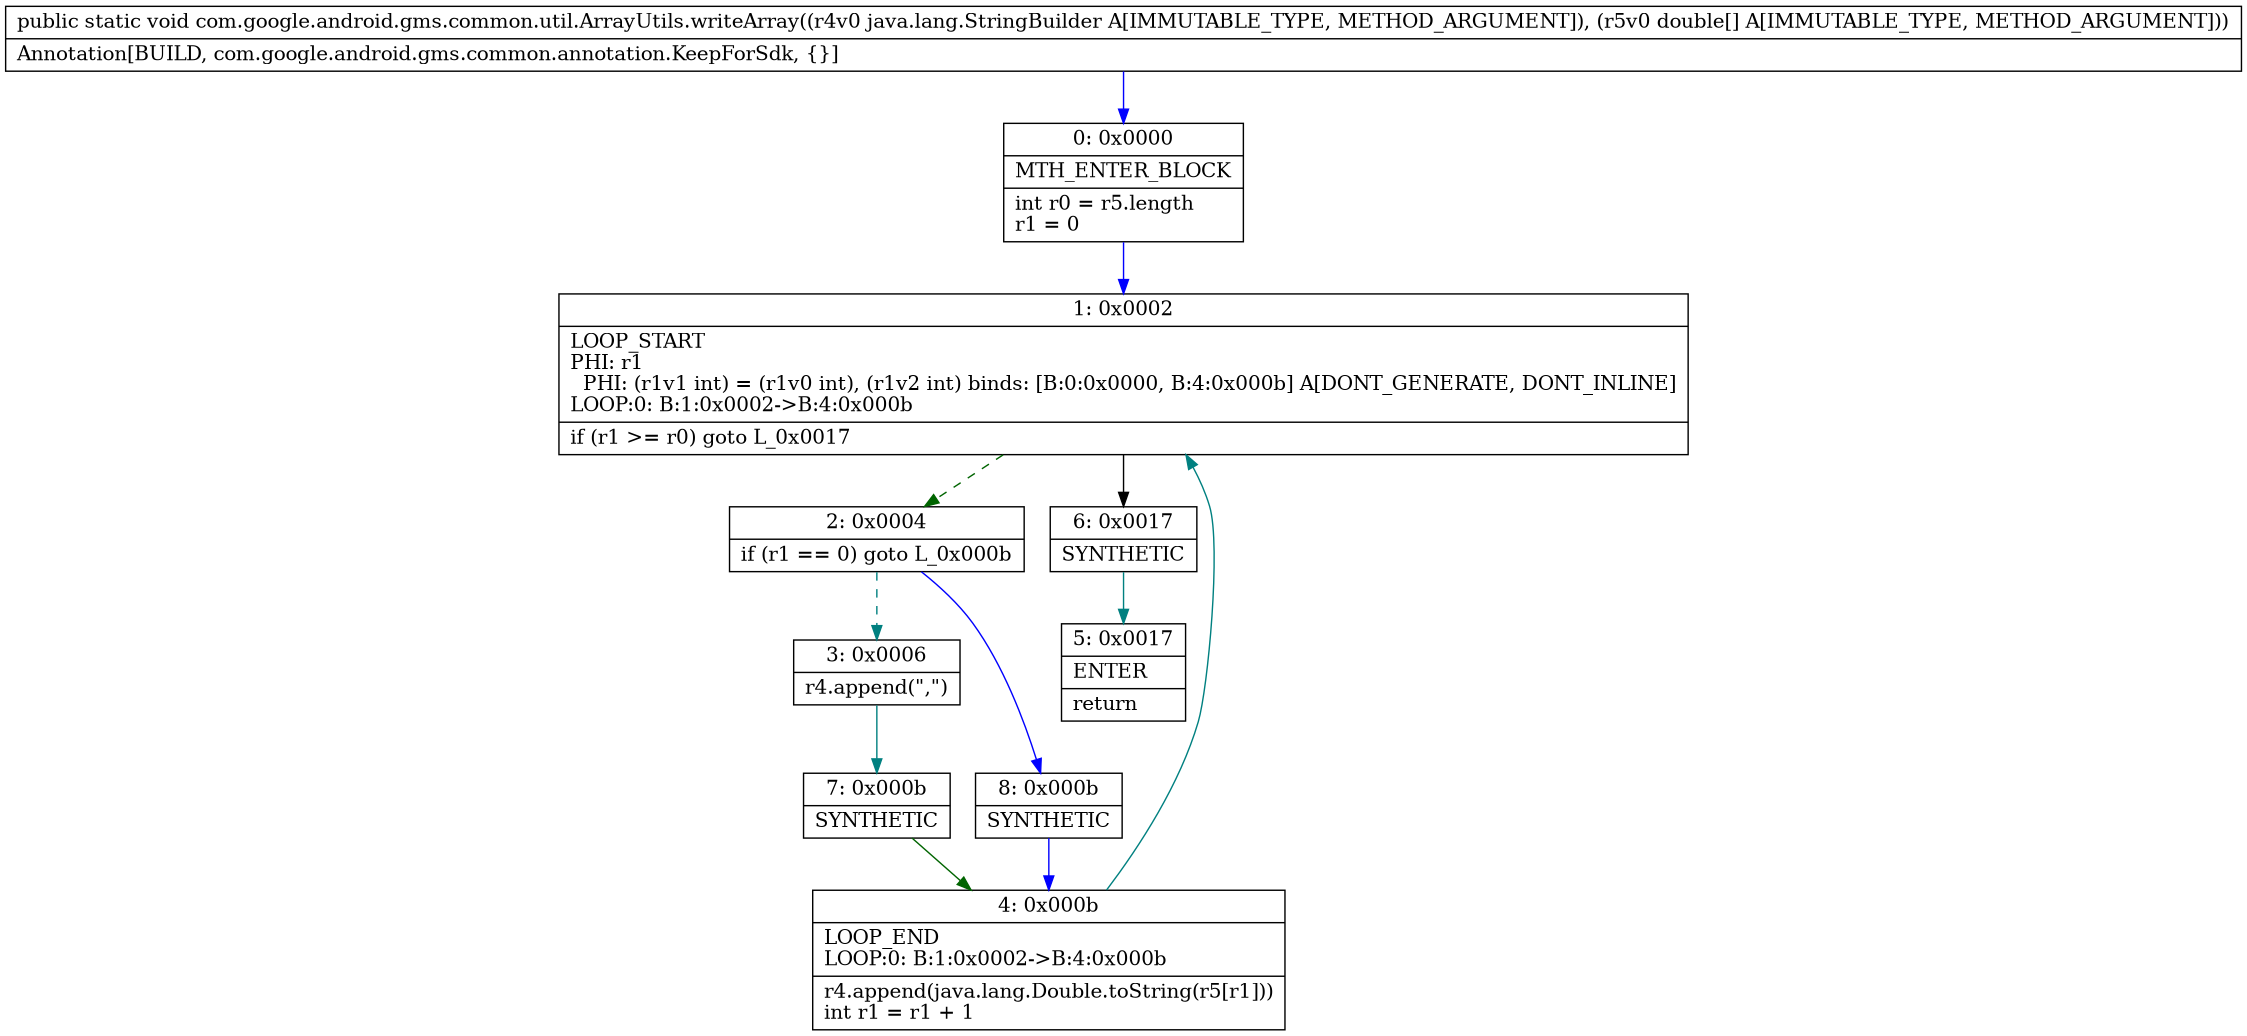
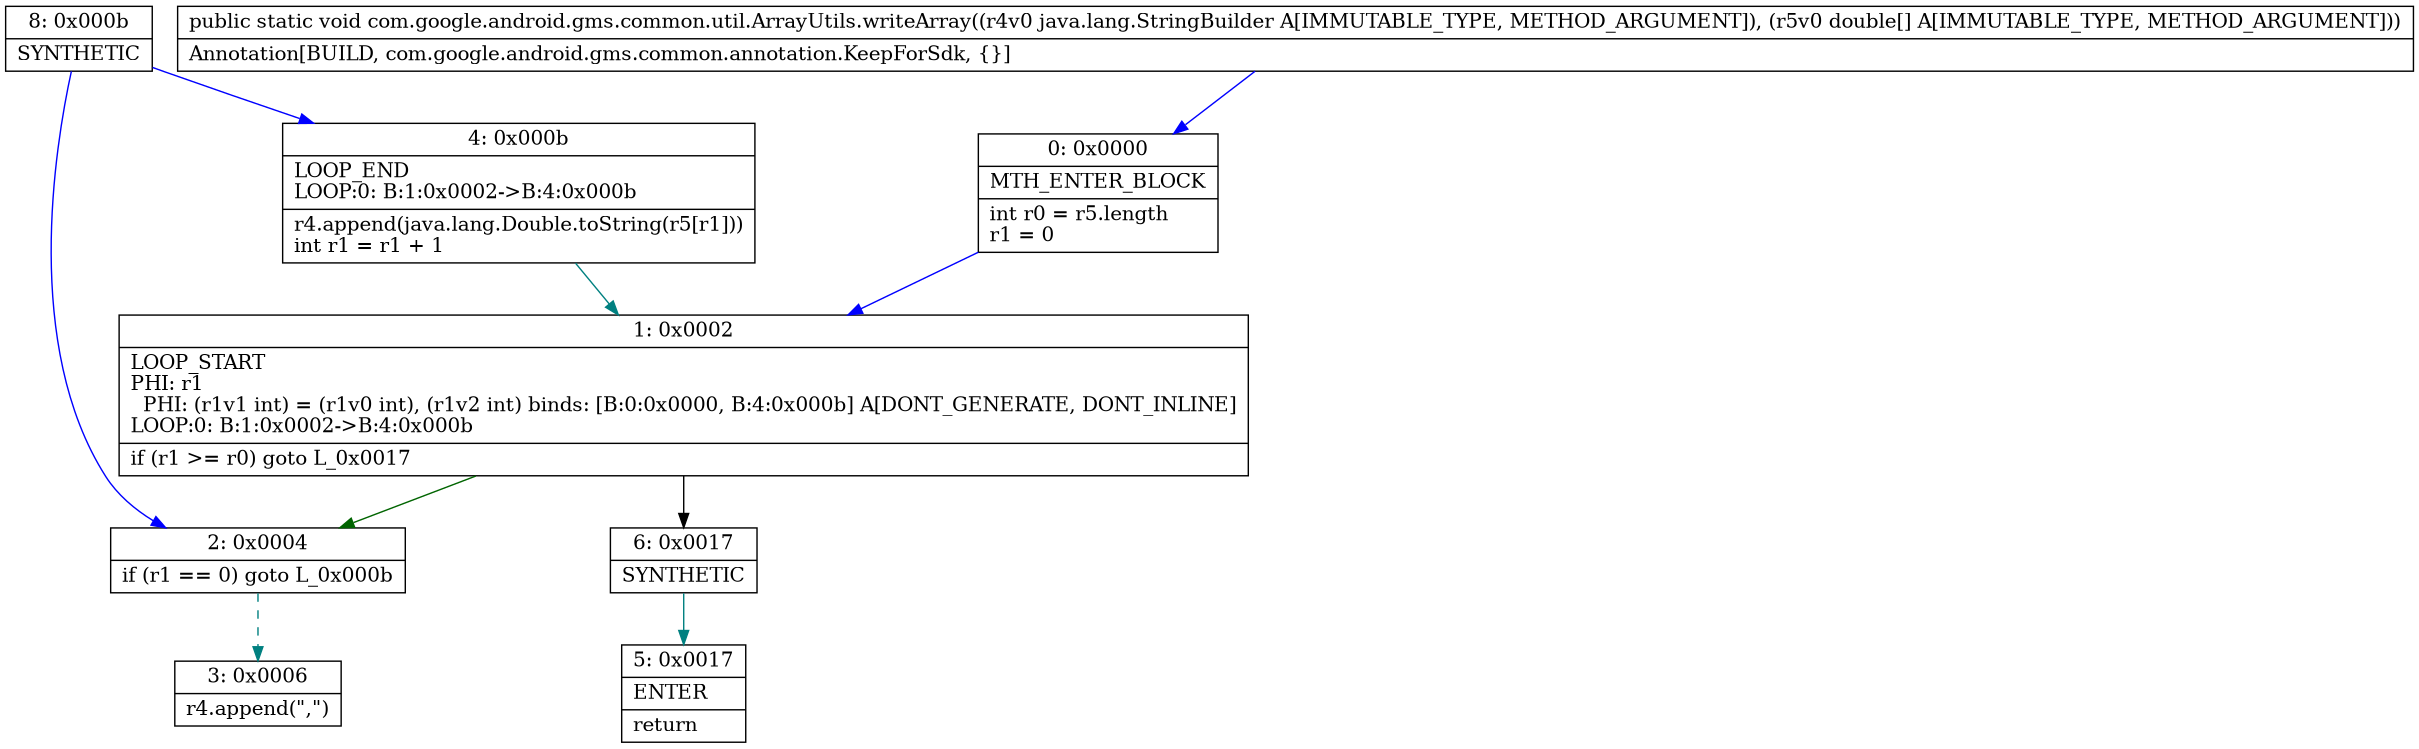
(970, 477) -> (415, 499)
(994, 656) -> (54, 311)
(877, 806) -> none
